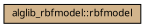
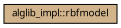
(72, 14) -> (60, 14)
